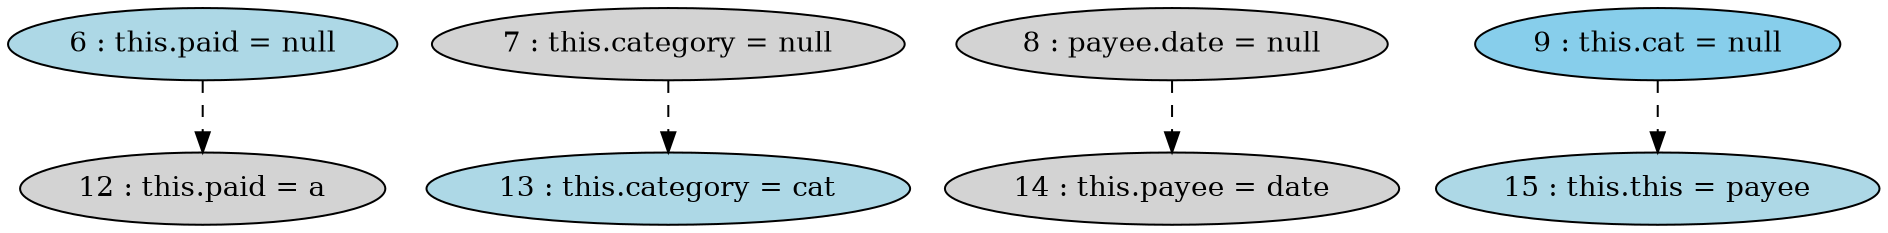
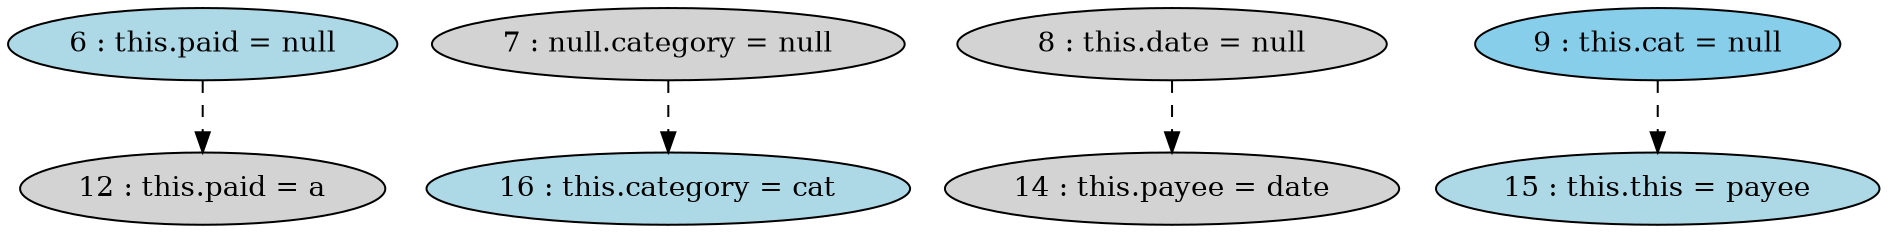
(668, 44) -> (668, 44)
(1172, 44) -> (1172, 44)
(668, 189) -> (668, 189)
